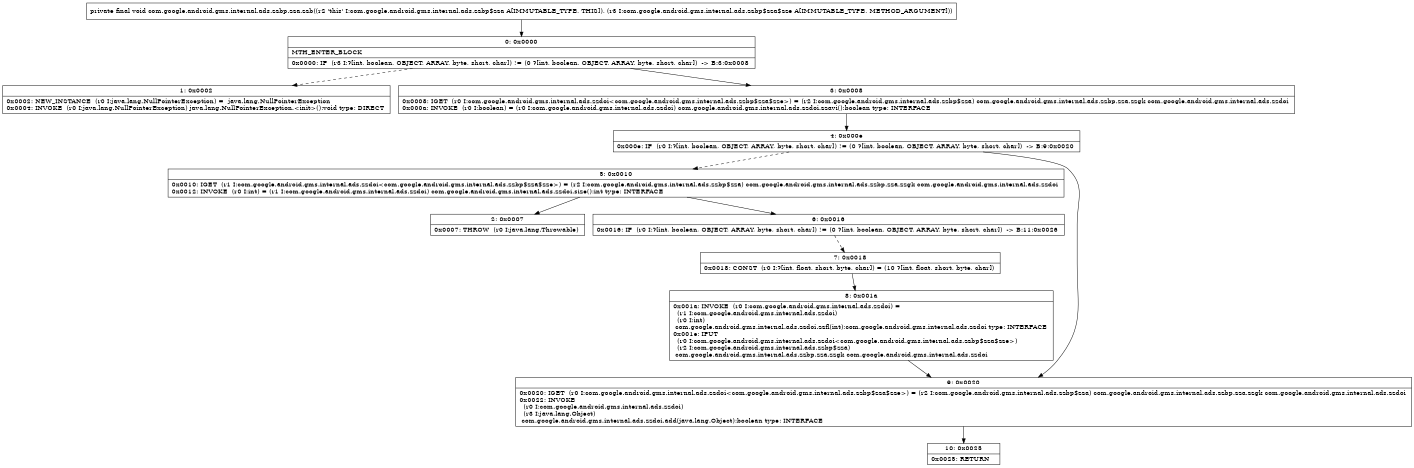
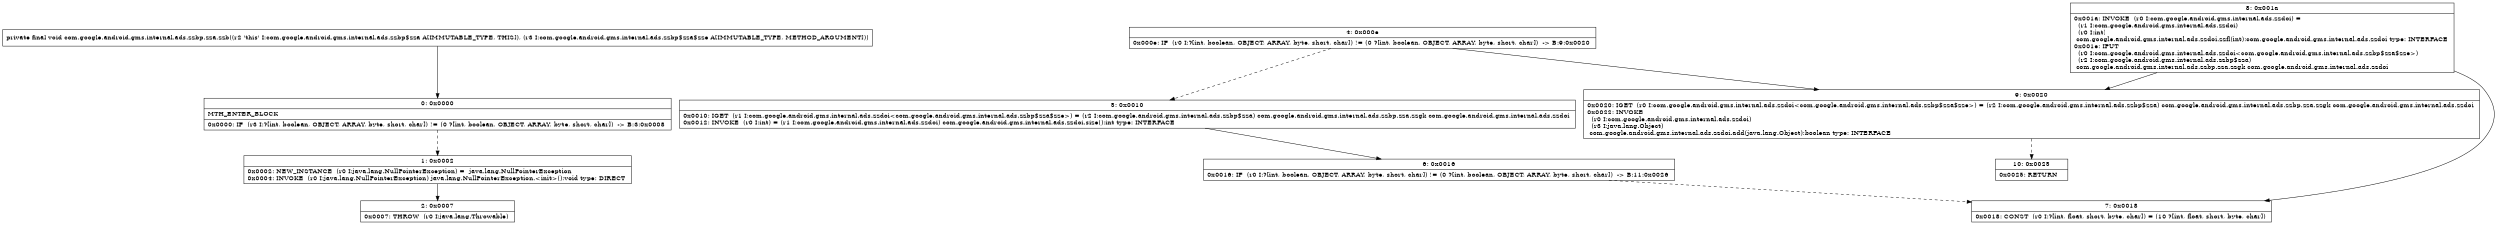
(847, 100) -> none
(559, 205) -> (438, 190)
(853, 280) -> (2425, 171)
(964, 433) -> (2032, 147)
